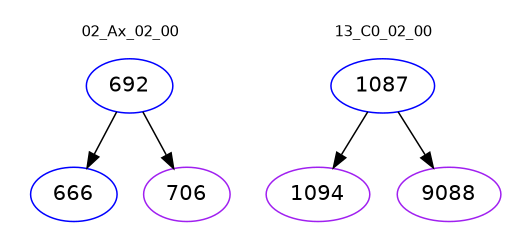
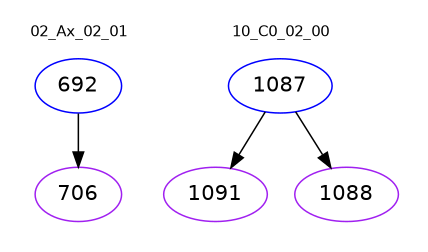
(130, 32) -> (79, 32)
(384, 32) -> (281, 32)
(74, 194) -> none
(318, 194) -> (215, 194)
(449, 194) -> (347, 194)
